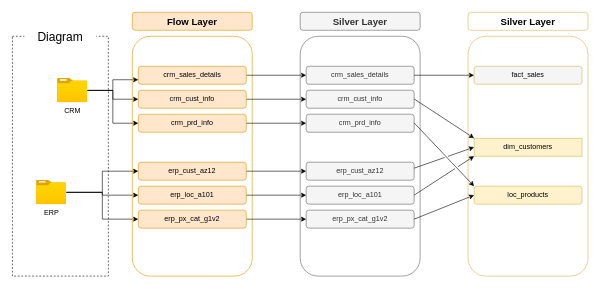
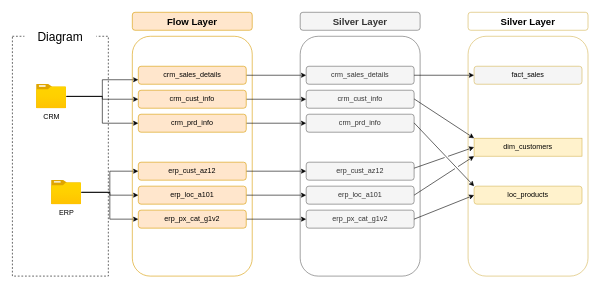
(72, 90) -> (51, 96)
(51, 192) -> (66, 192)
